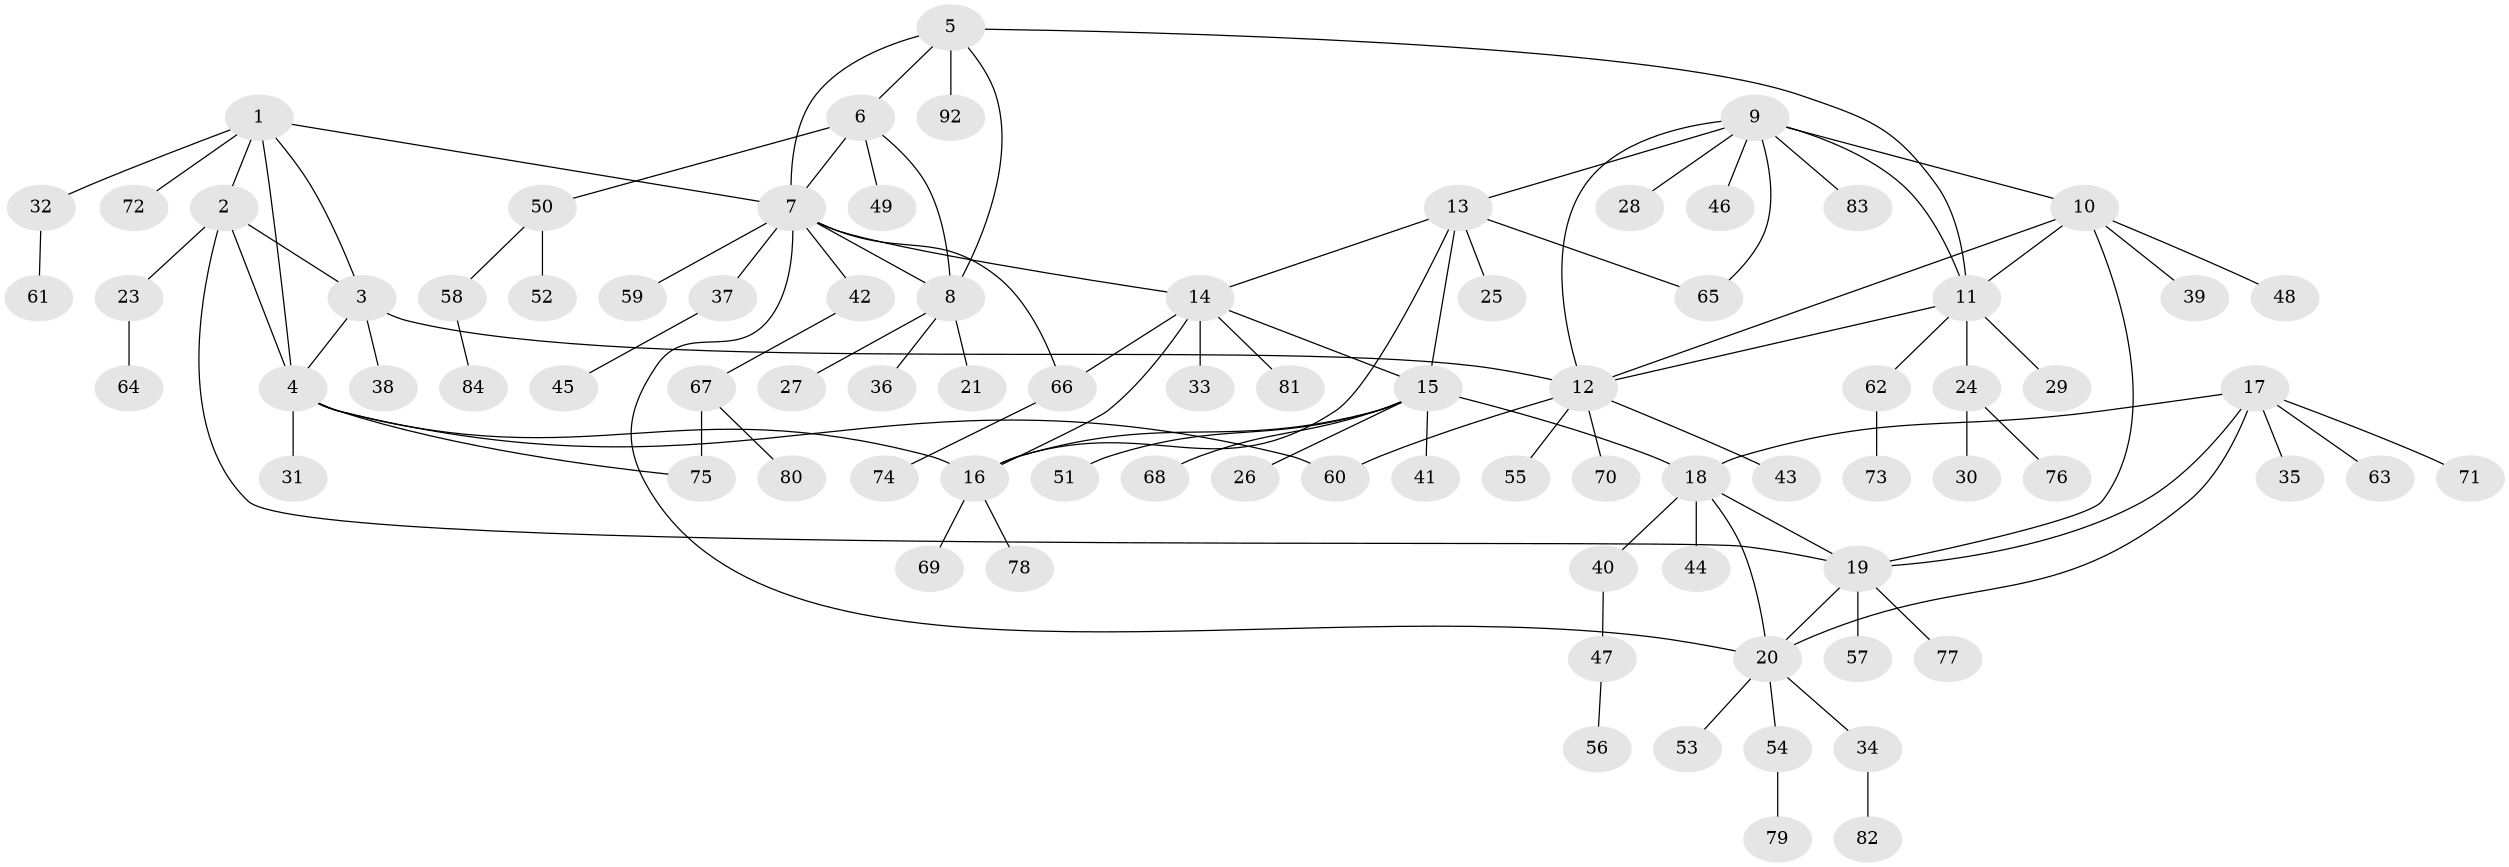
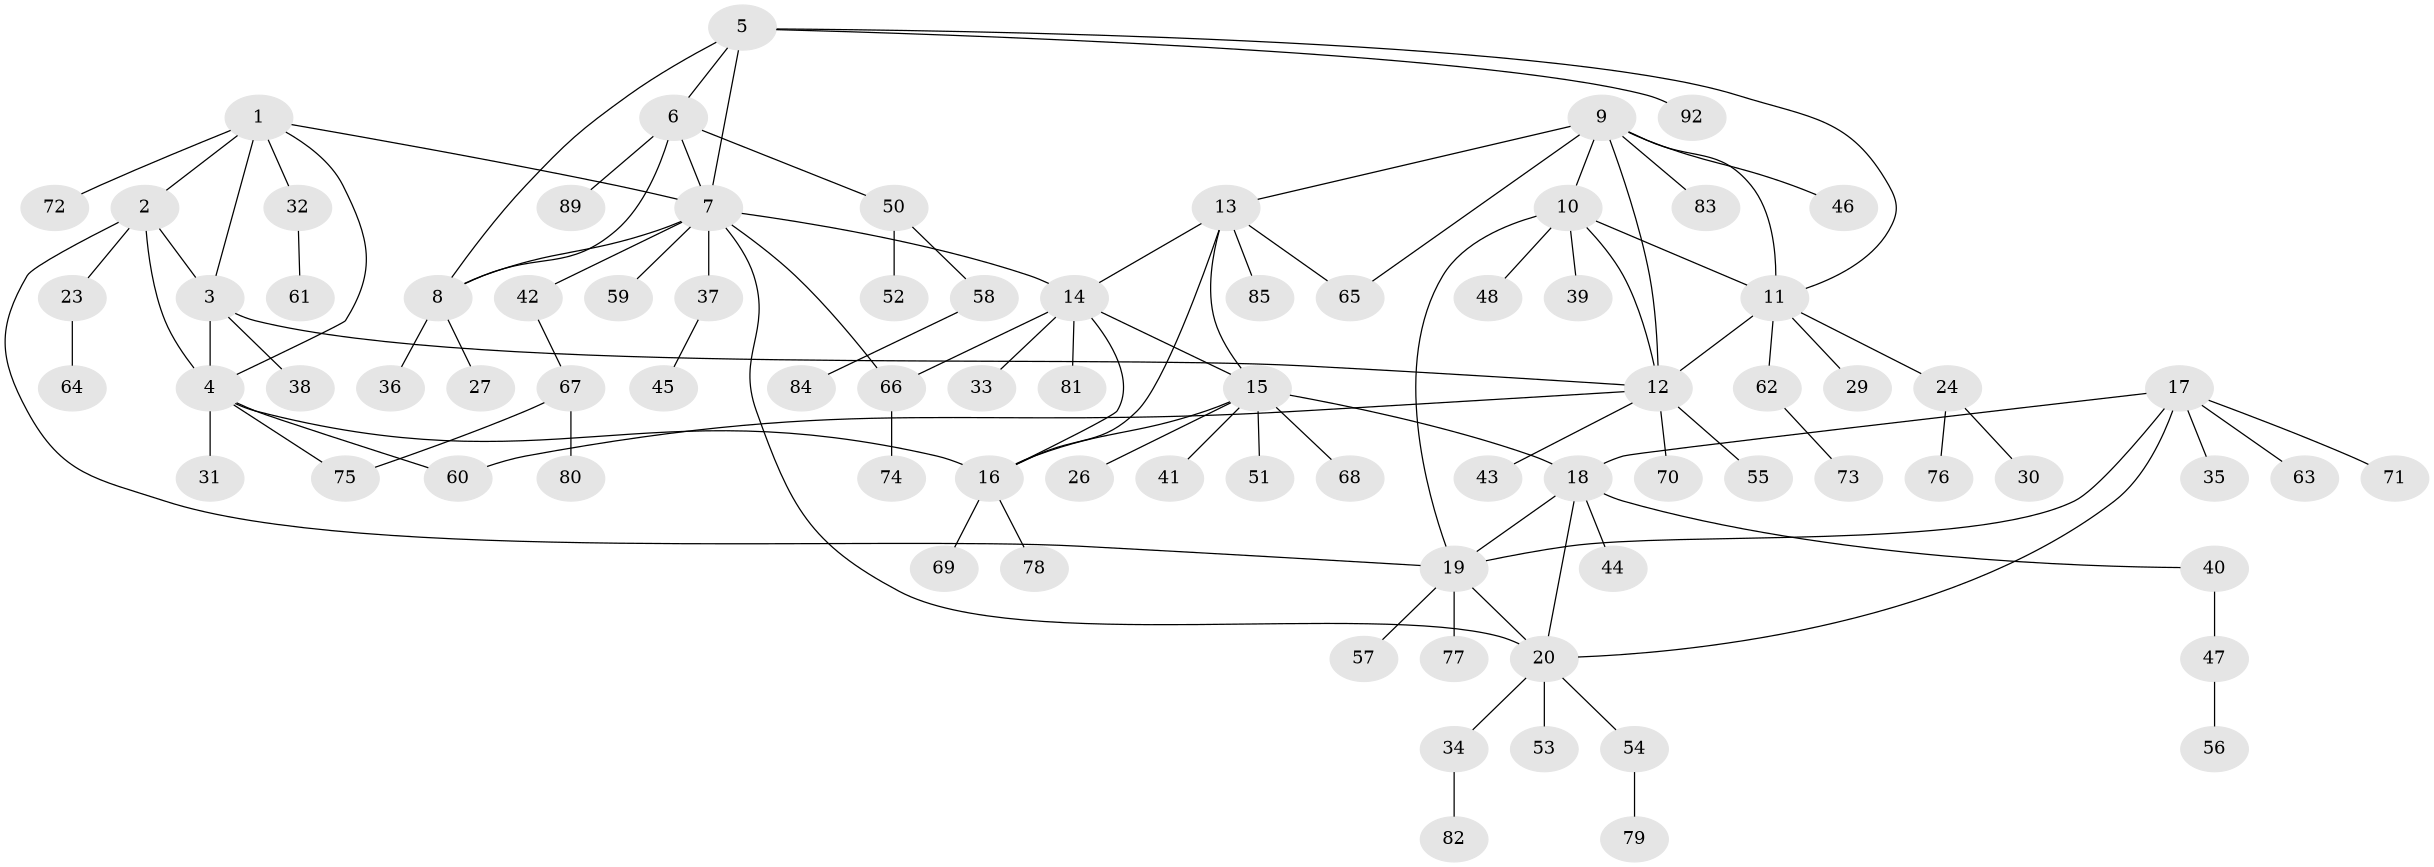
(882, 208) -> (571, 208)
(1630, 208) -> none
(1492, 298) -> (1260, 298)
(972, 388) -> none
